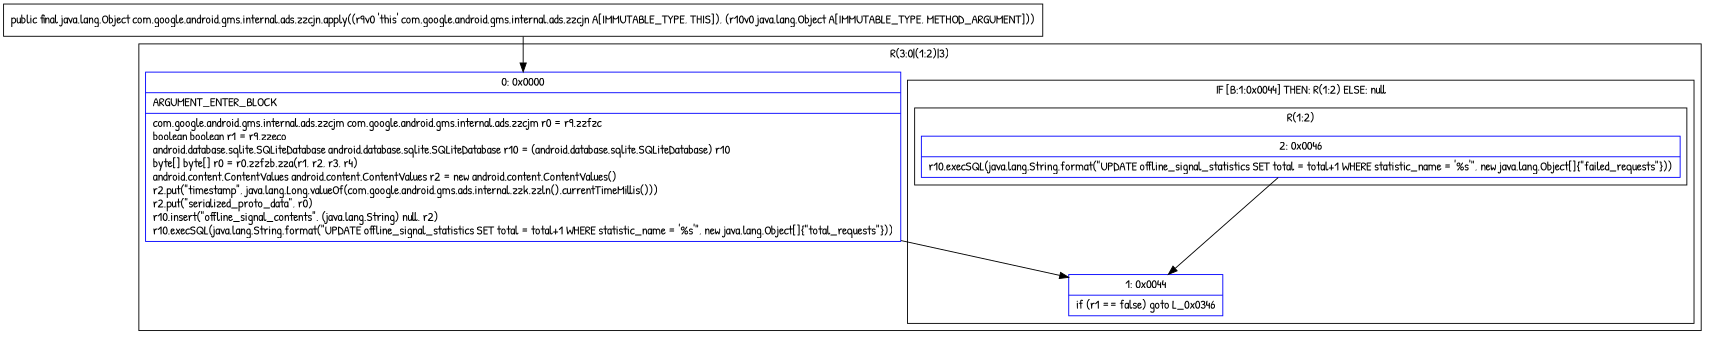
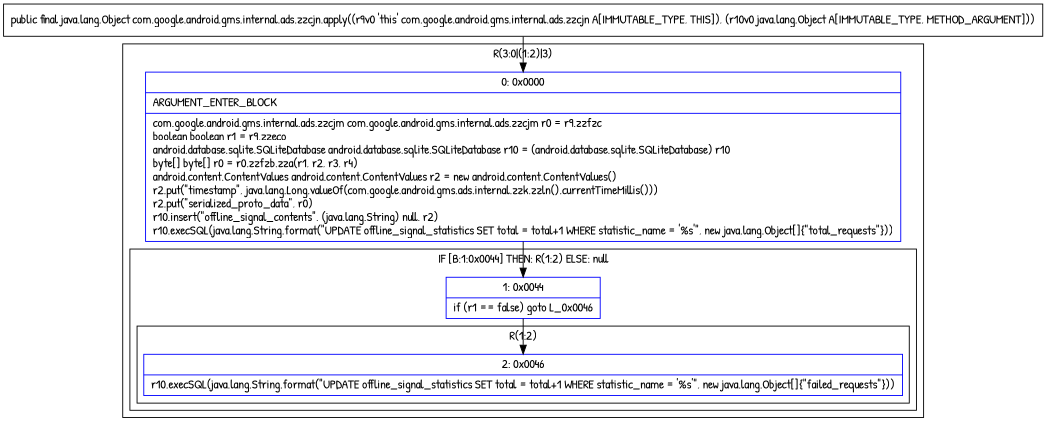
(1227, 223) -> (523, 332)
(1146, 305) -> (523, 308)
